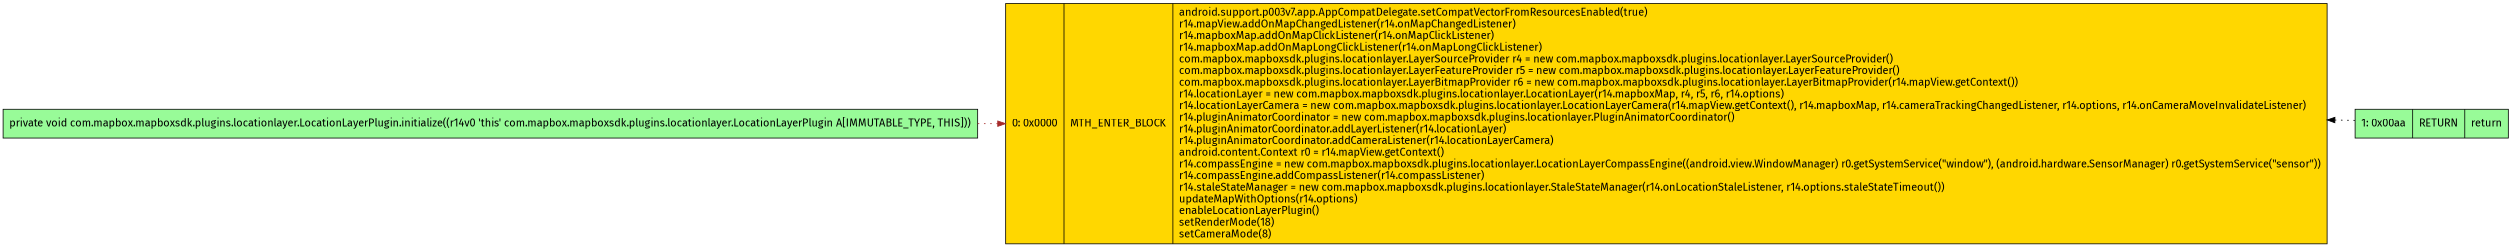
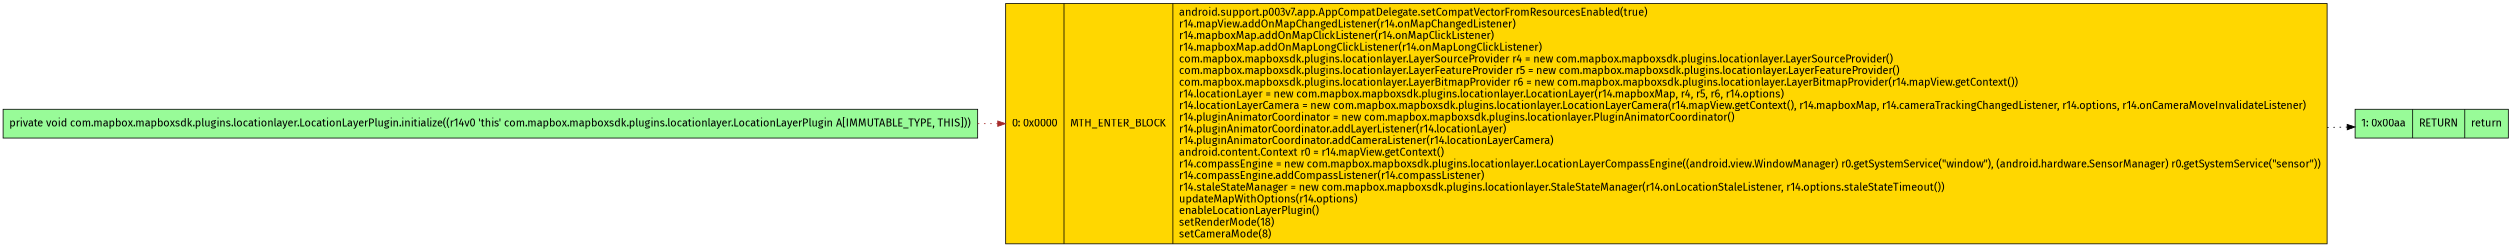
(2345, 120) -> (2337, 127)
